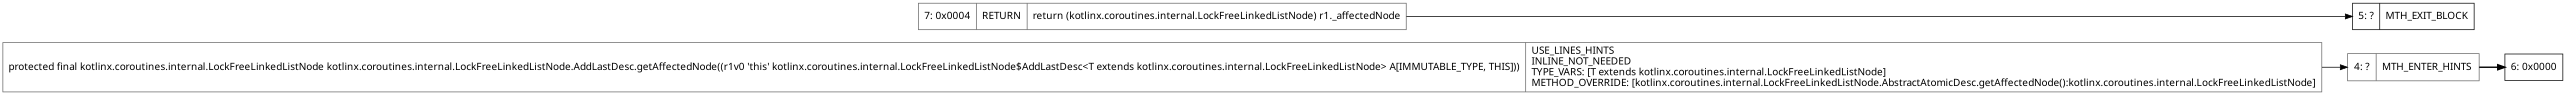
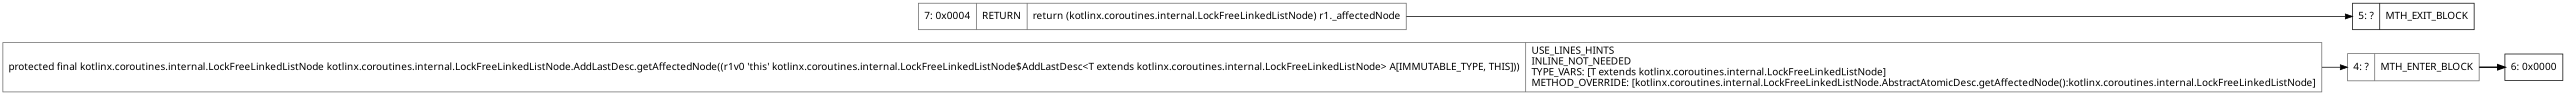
(2427, 67) -> (2427, 67)
